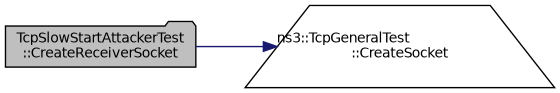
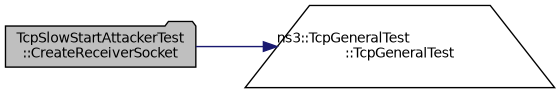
(400, 47) -> (400, 47)
